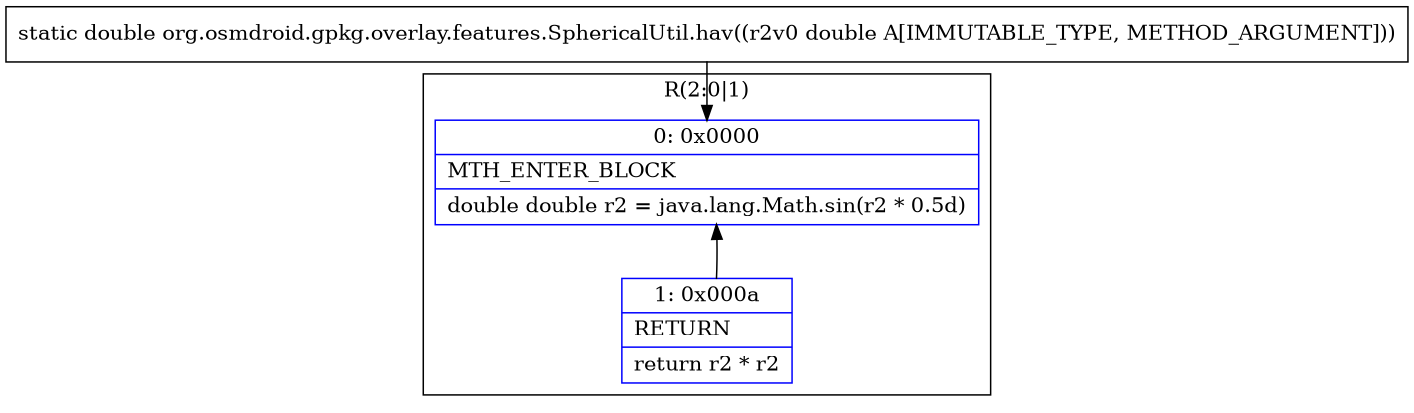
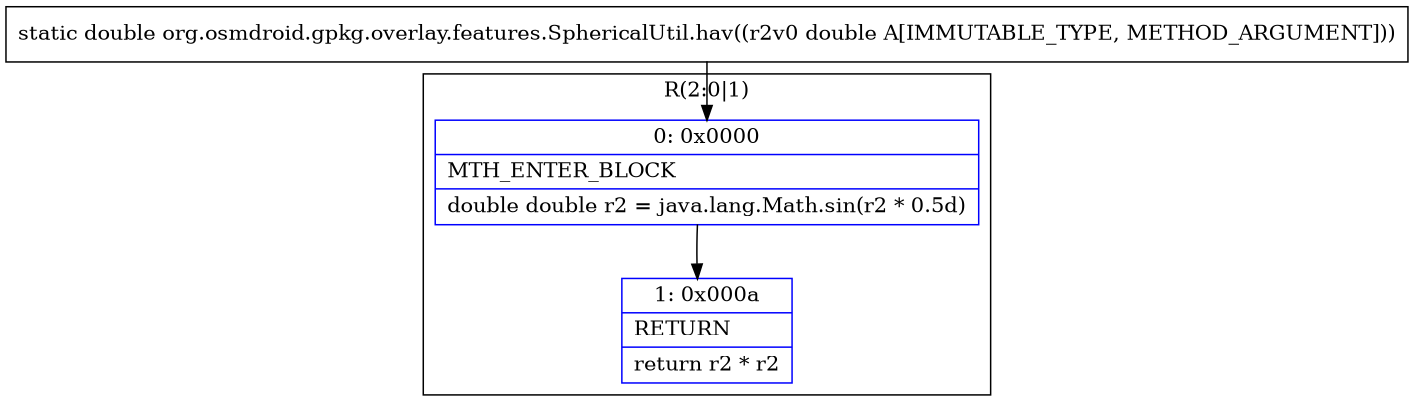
(717, 259) -> (697, 244)
